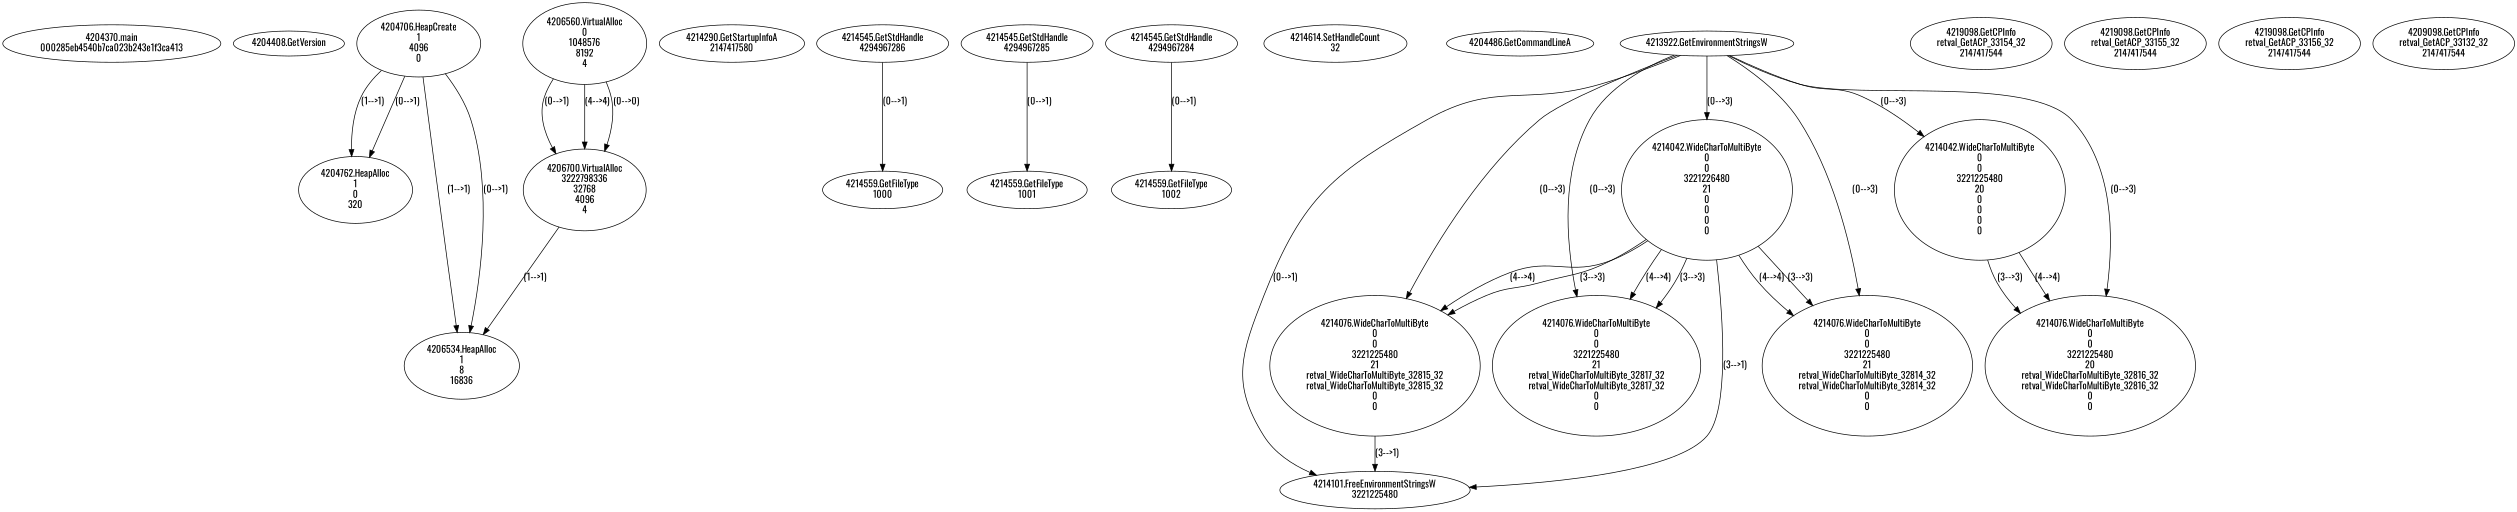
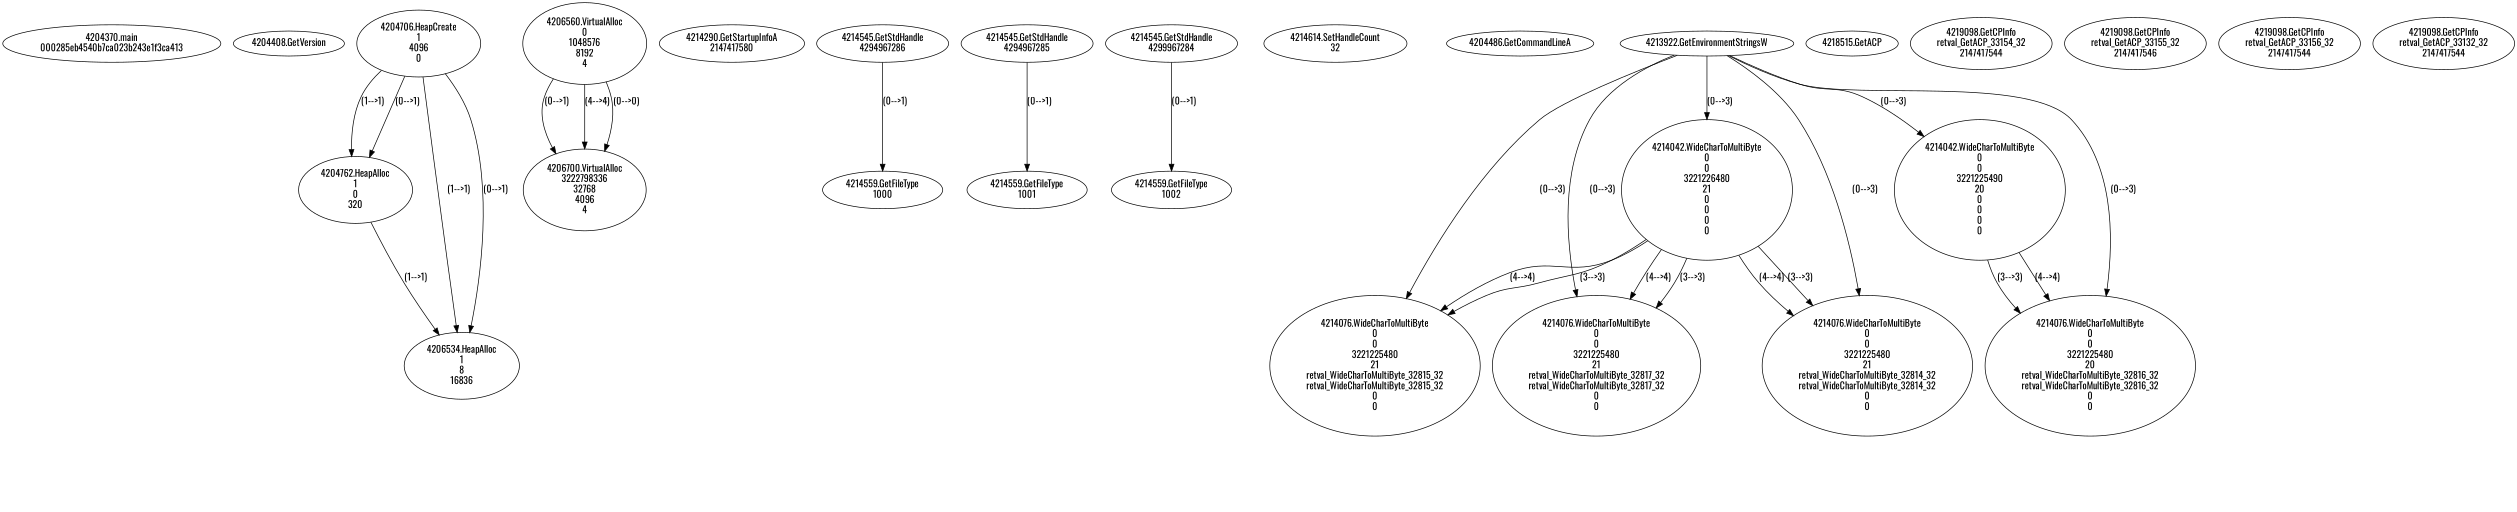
(1172, 44) -> (1172, 44)
none -> (1852, 44)
(2135, 44) -> (2135, 44)
(2444, 44) -> (2444, 44)
(1980, 190) -> (1980, 190)
(523, 278) -> (401, 277)
(1375, 490) -> none
